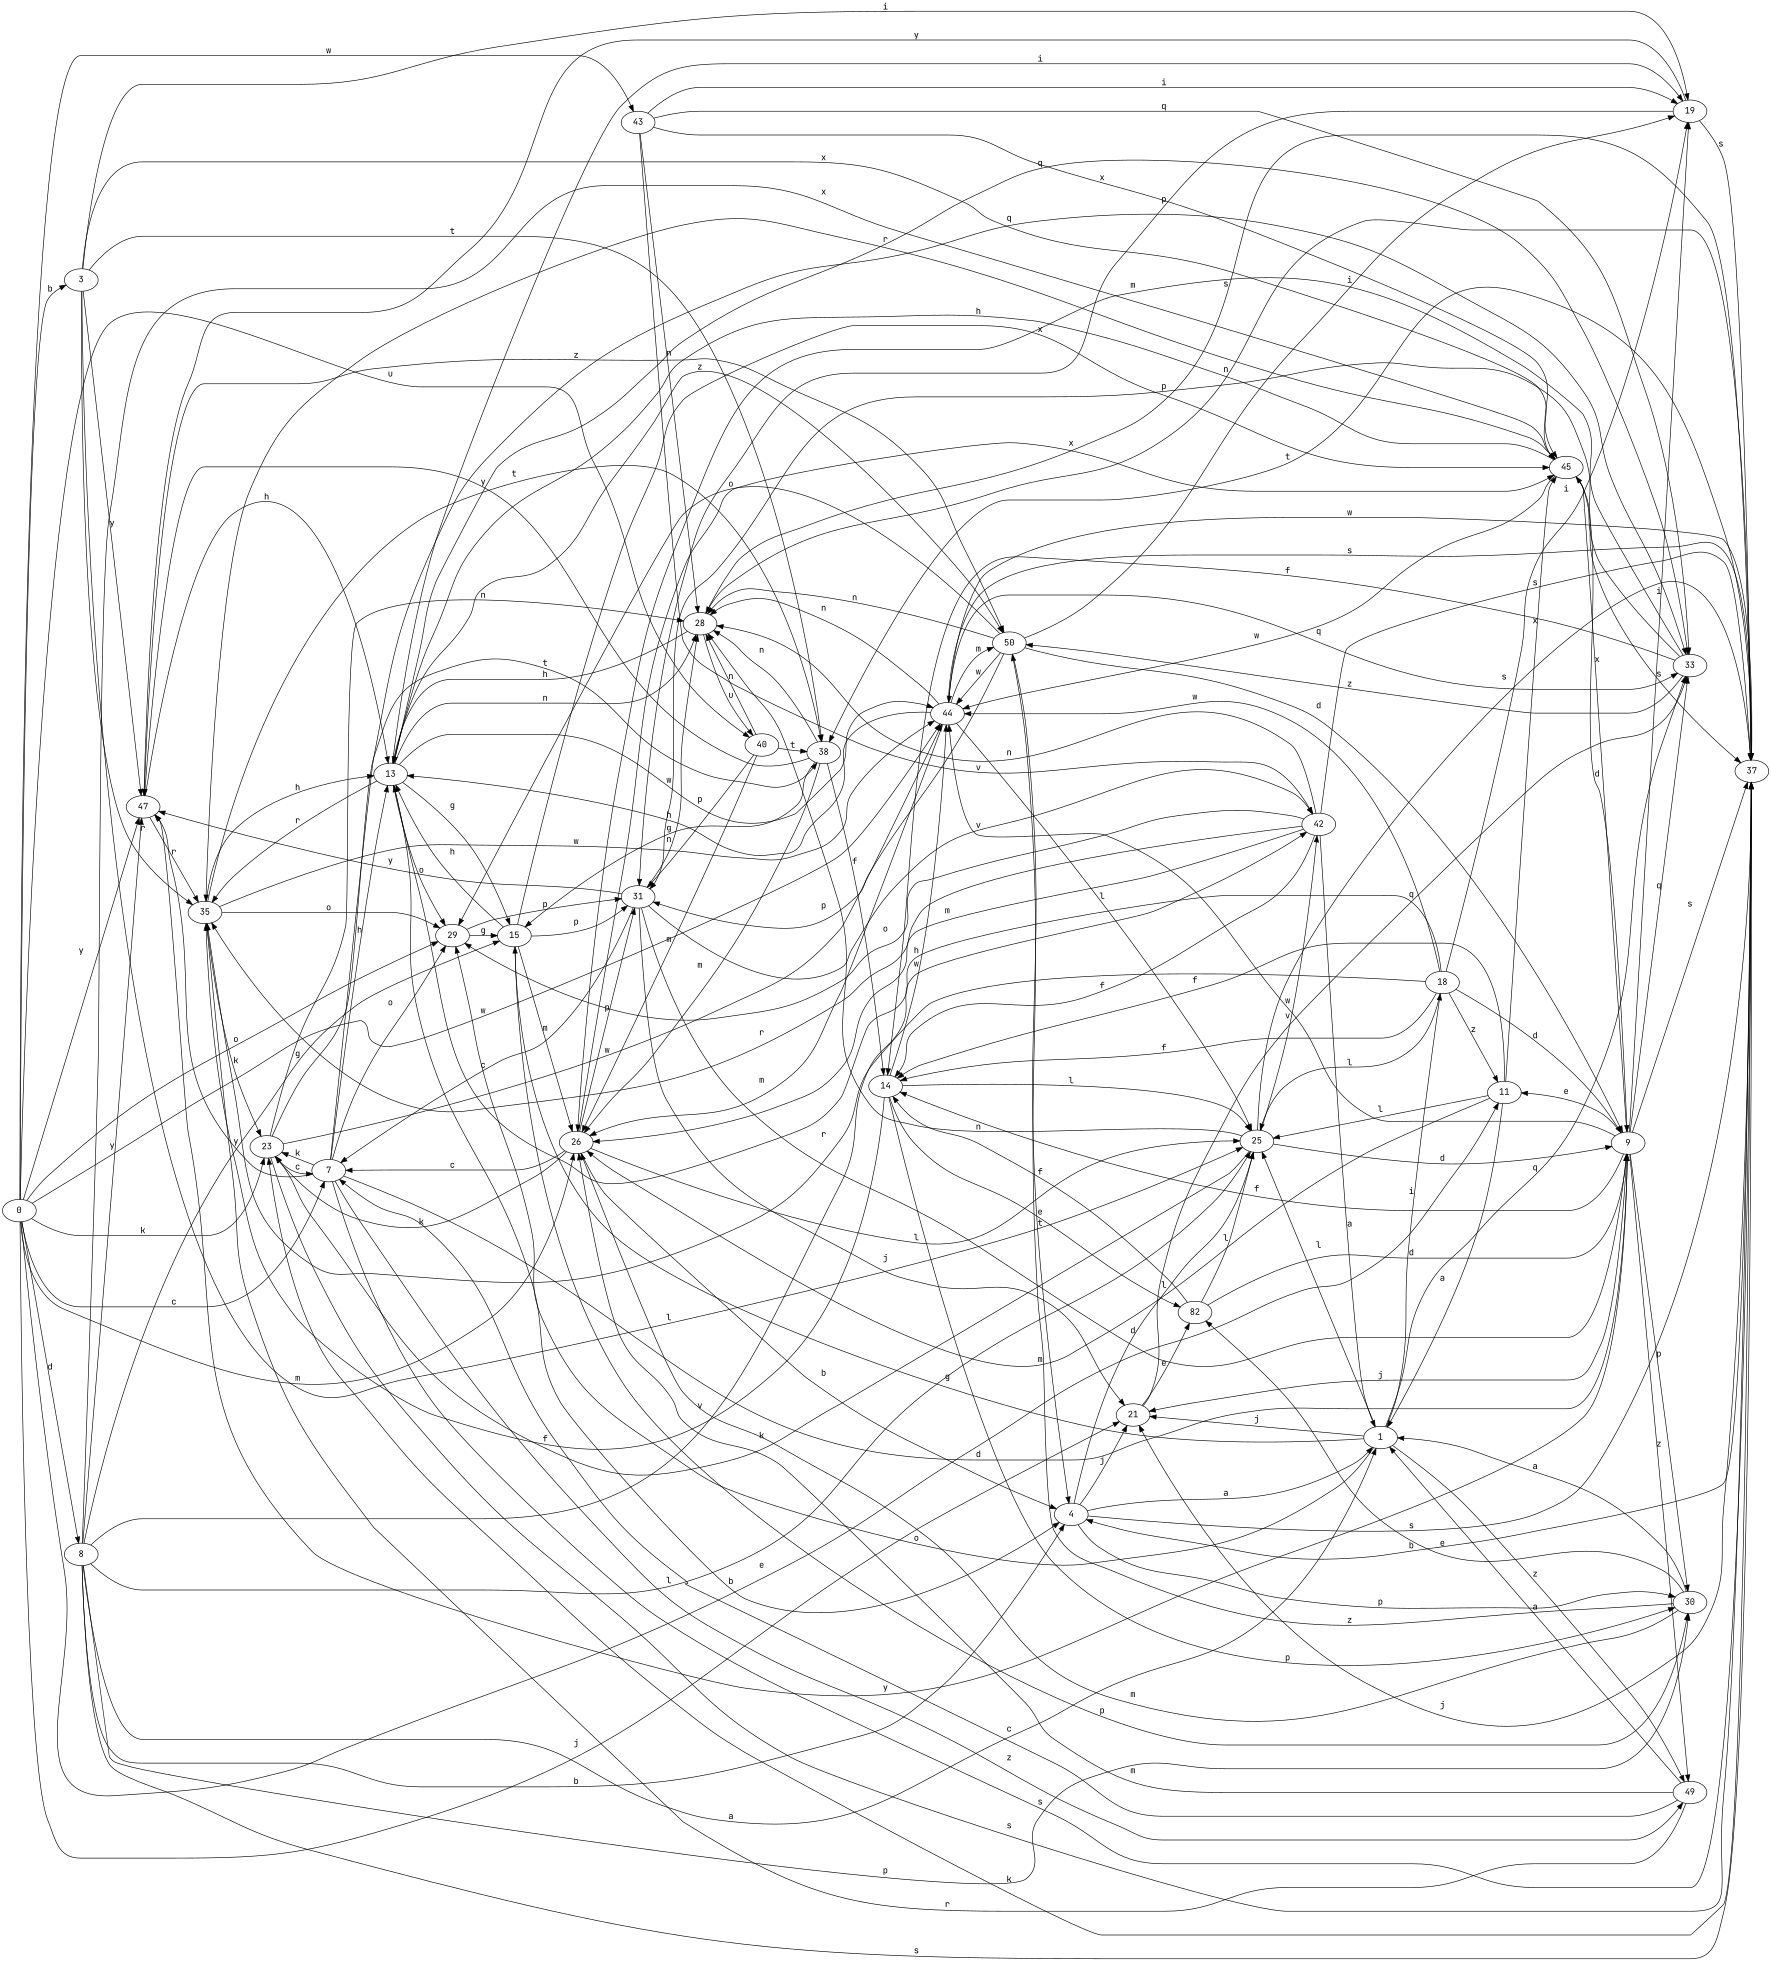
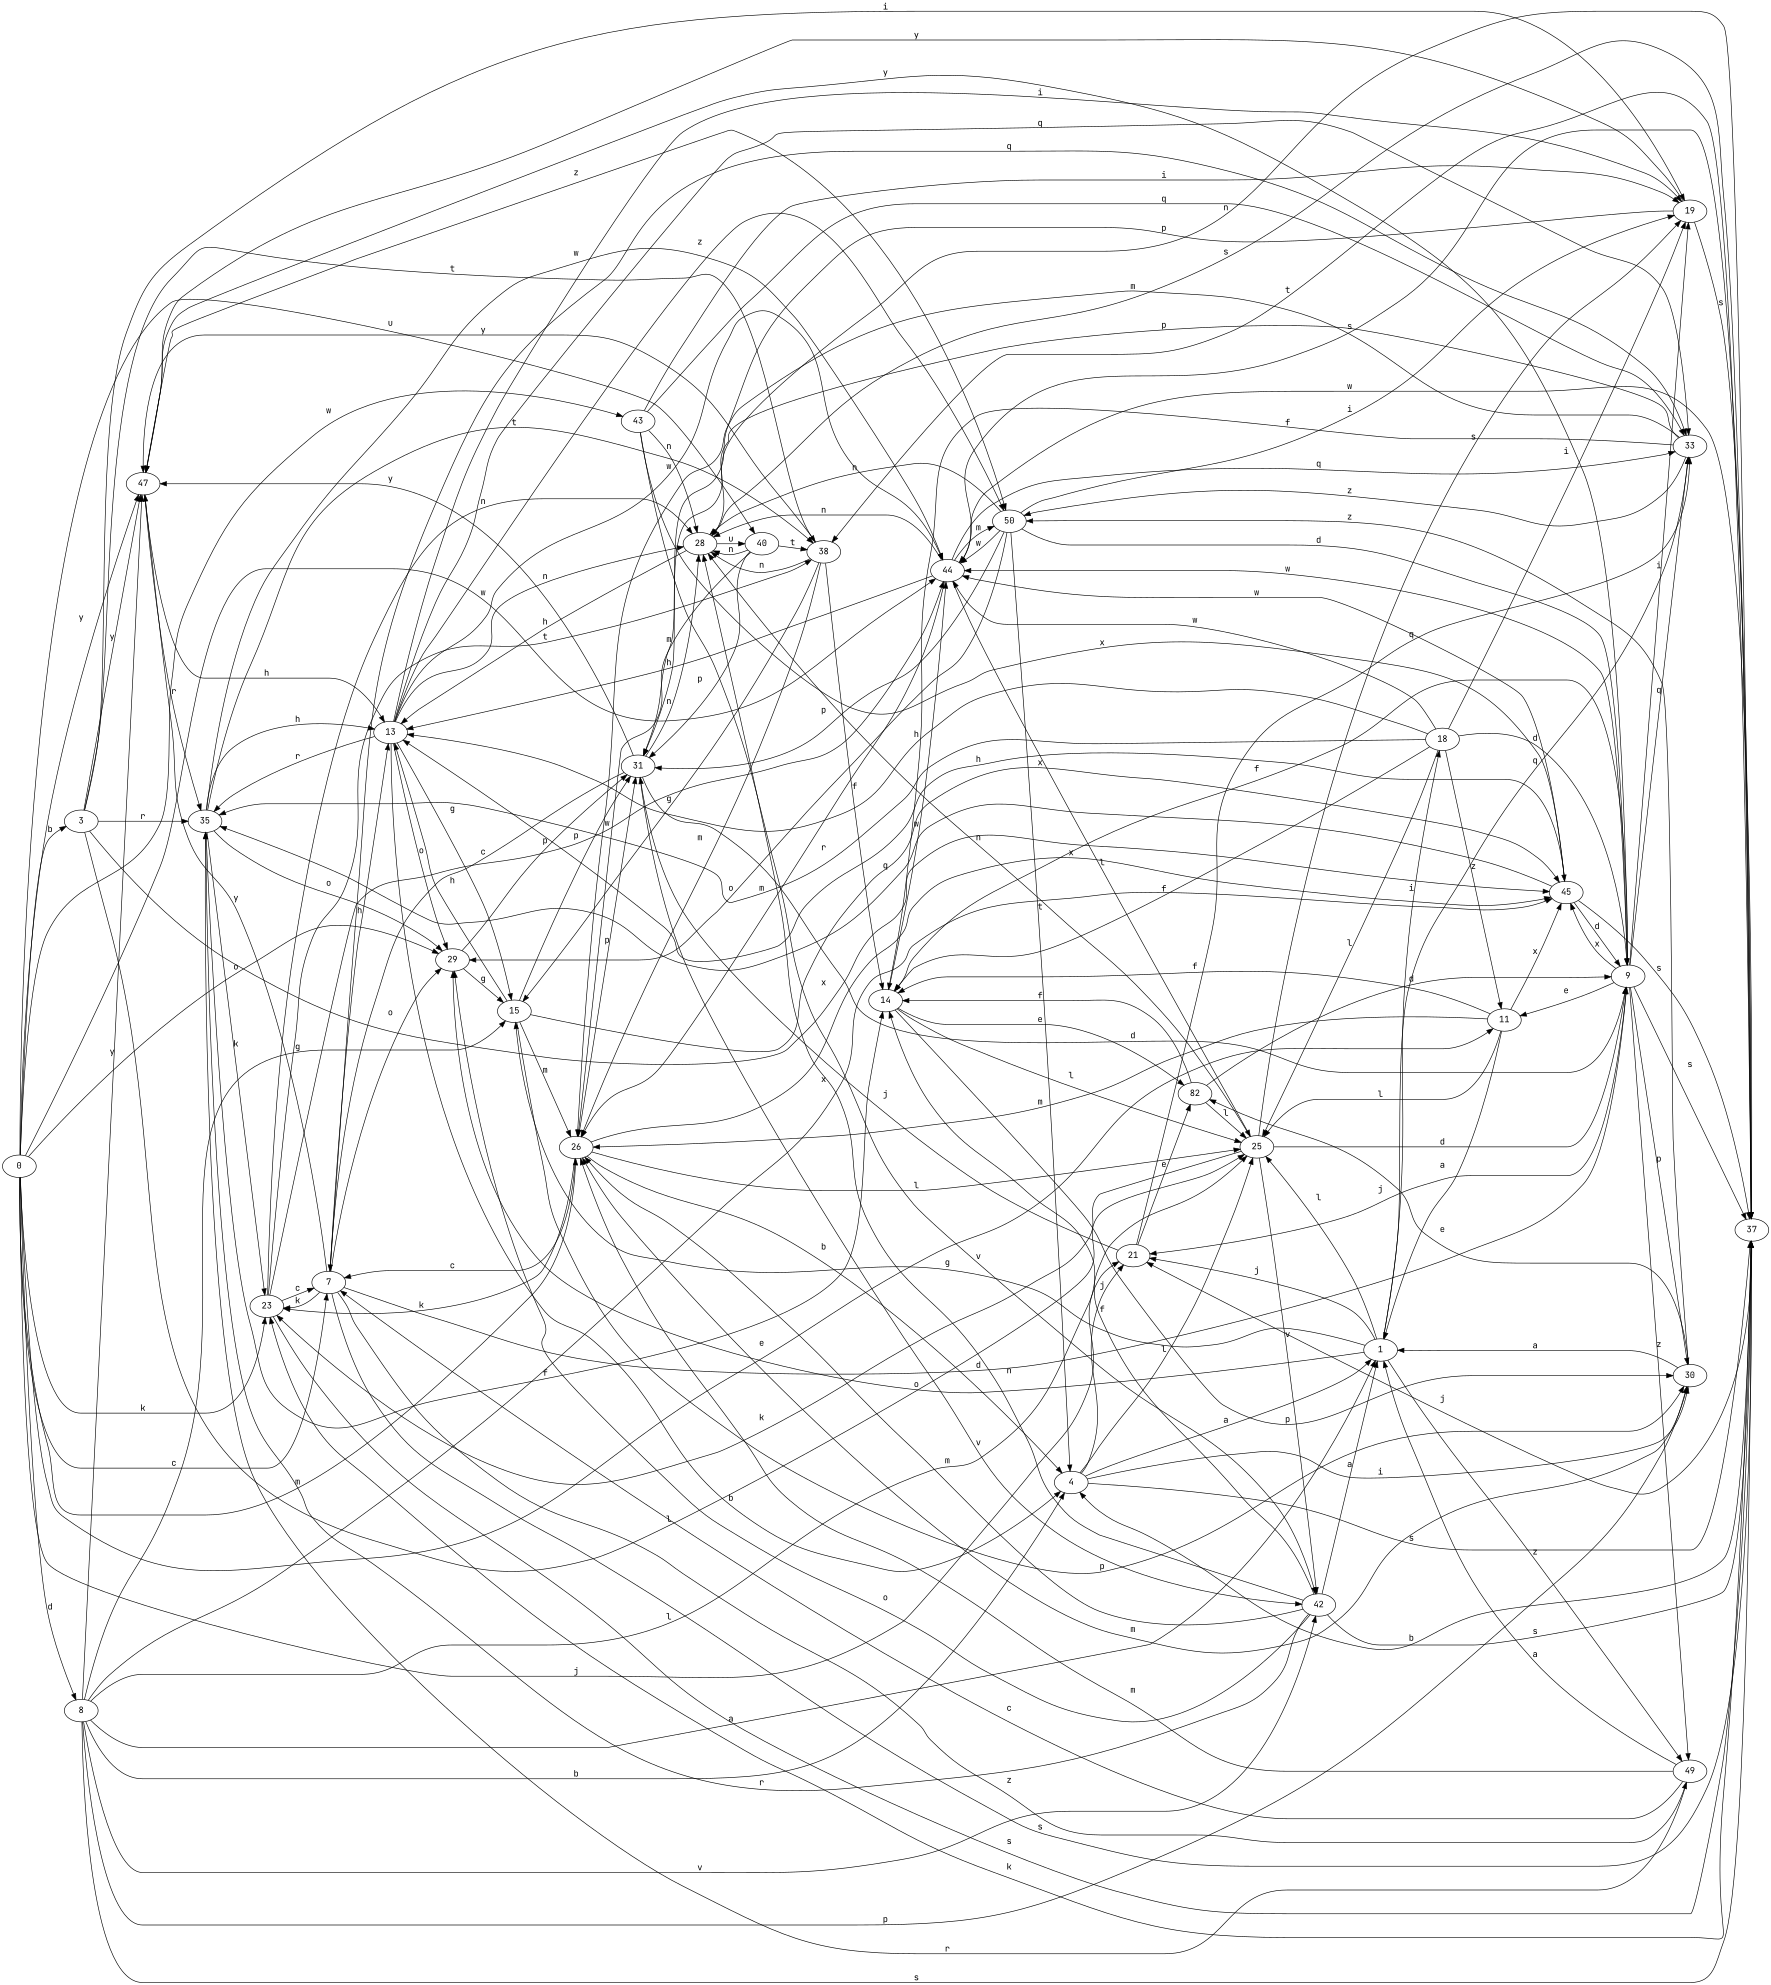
(886, 240) -> (886, 866)
(1469, 734) -> (1383, 638)
(803, 1228) -> (828, 1065)
(479, 1429) -> (375, 1420)
(1381, 1602) -> (1381, 1472)
